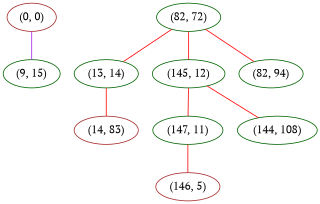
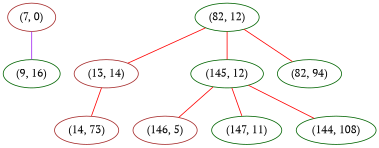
(32, 17) -> (32, 17)
(189, 17) -> (227, 17)
(32, 74) -> (32, 74)
(106, 74) -> (106, 74)
(106, 130) -> (87, 130)
(188, 159) -> (196, 102)
